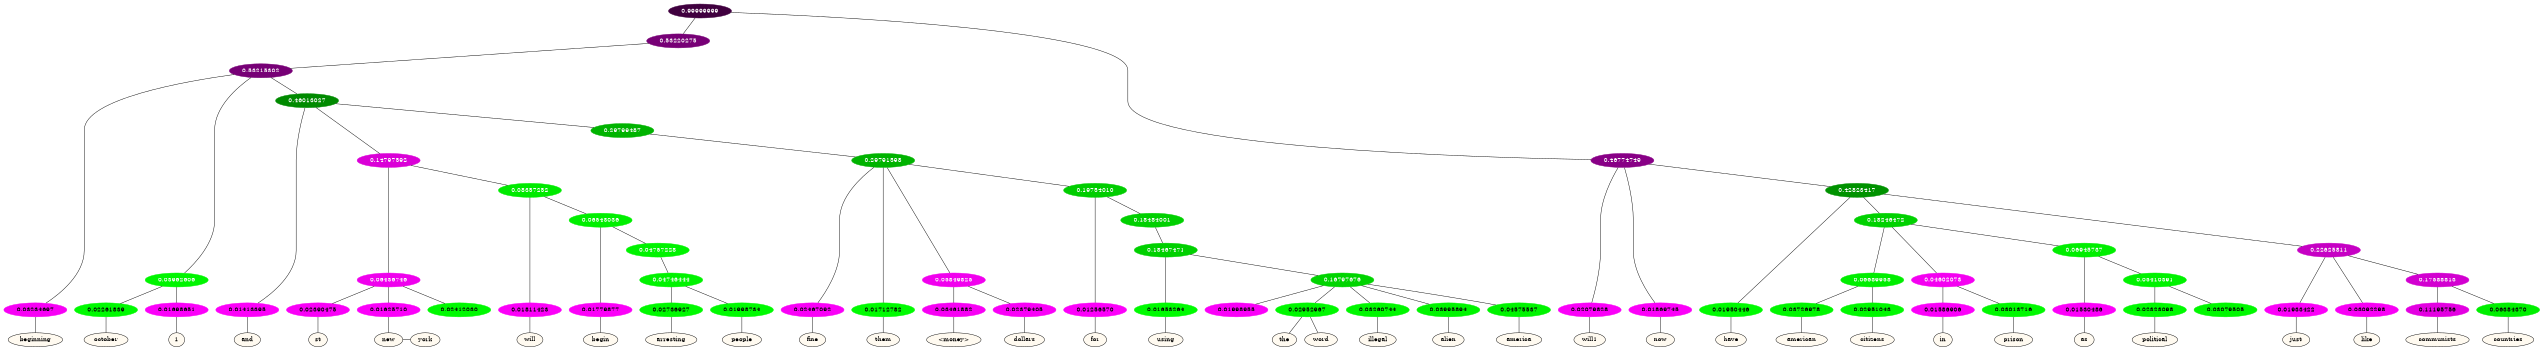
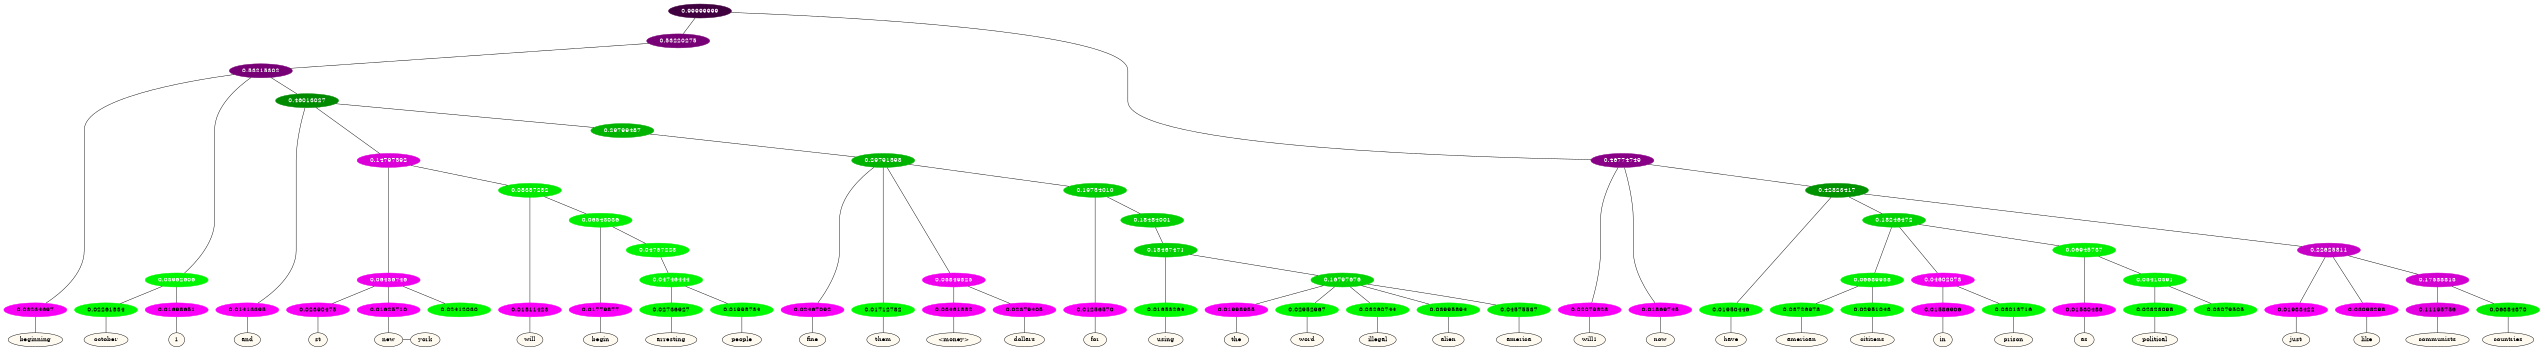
(106, 310) -> (106, 310)
(2367, 310) -> (2367, 310)
(1296, 325) -> (1236, 325)
